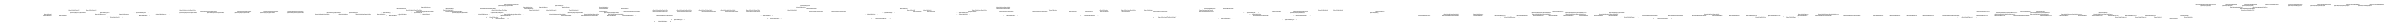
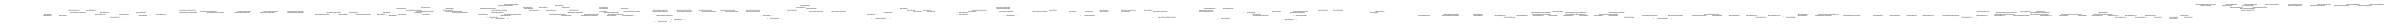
none -> (2174, 17)
